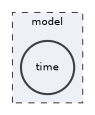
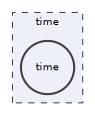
(48, 22) -> (48, 22)
